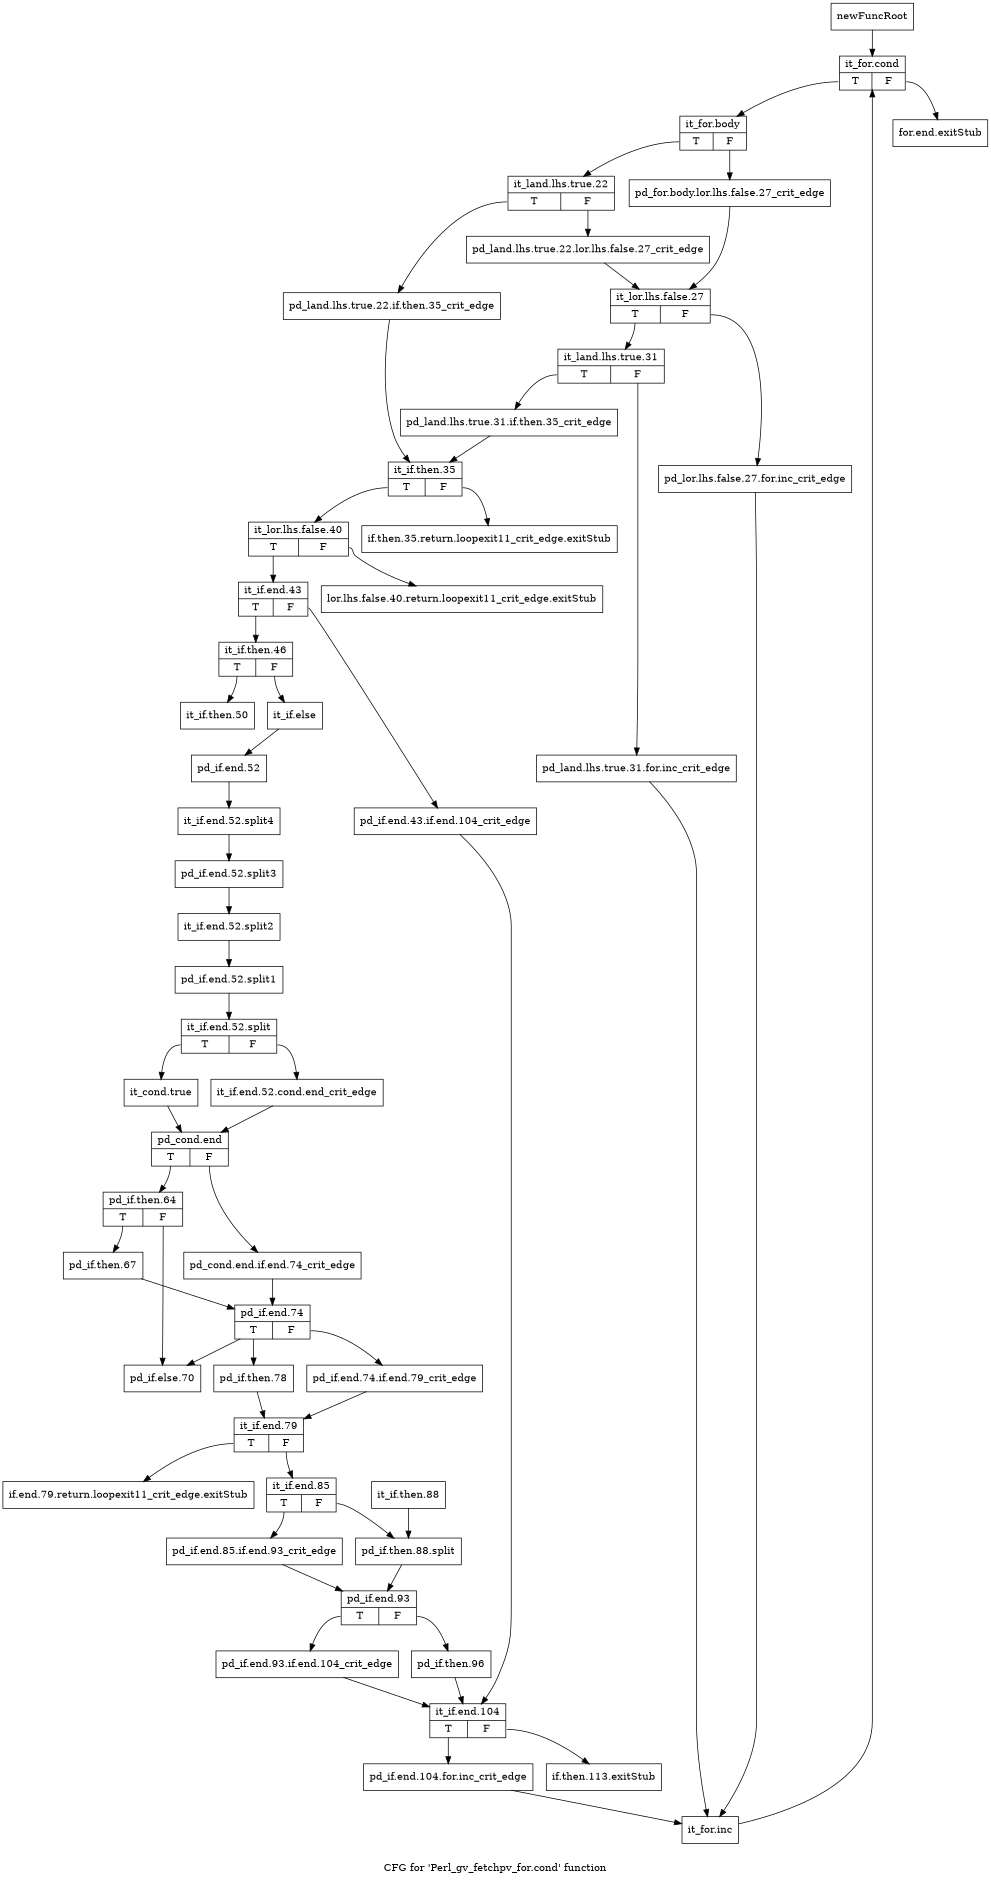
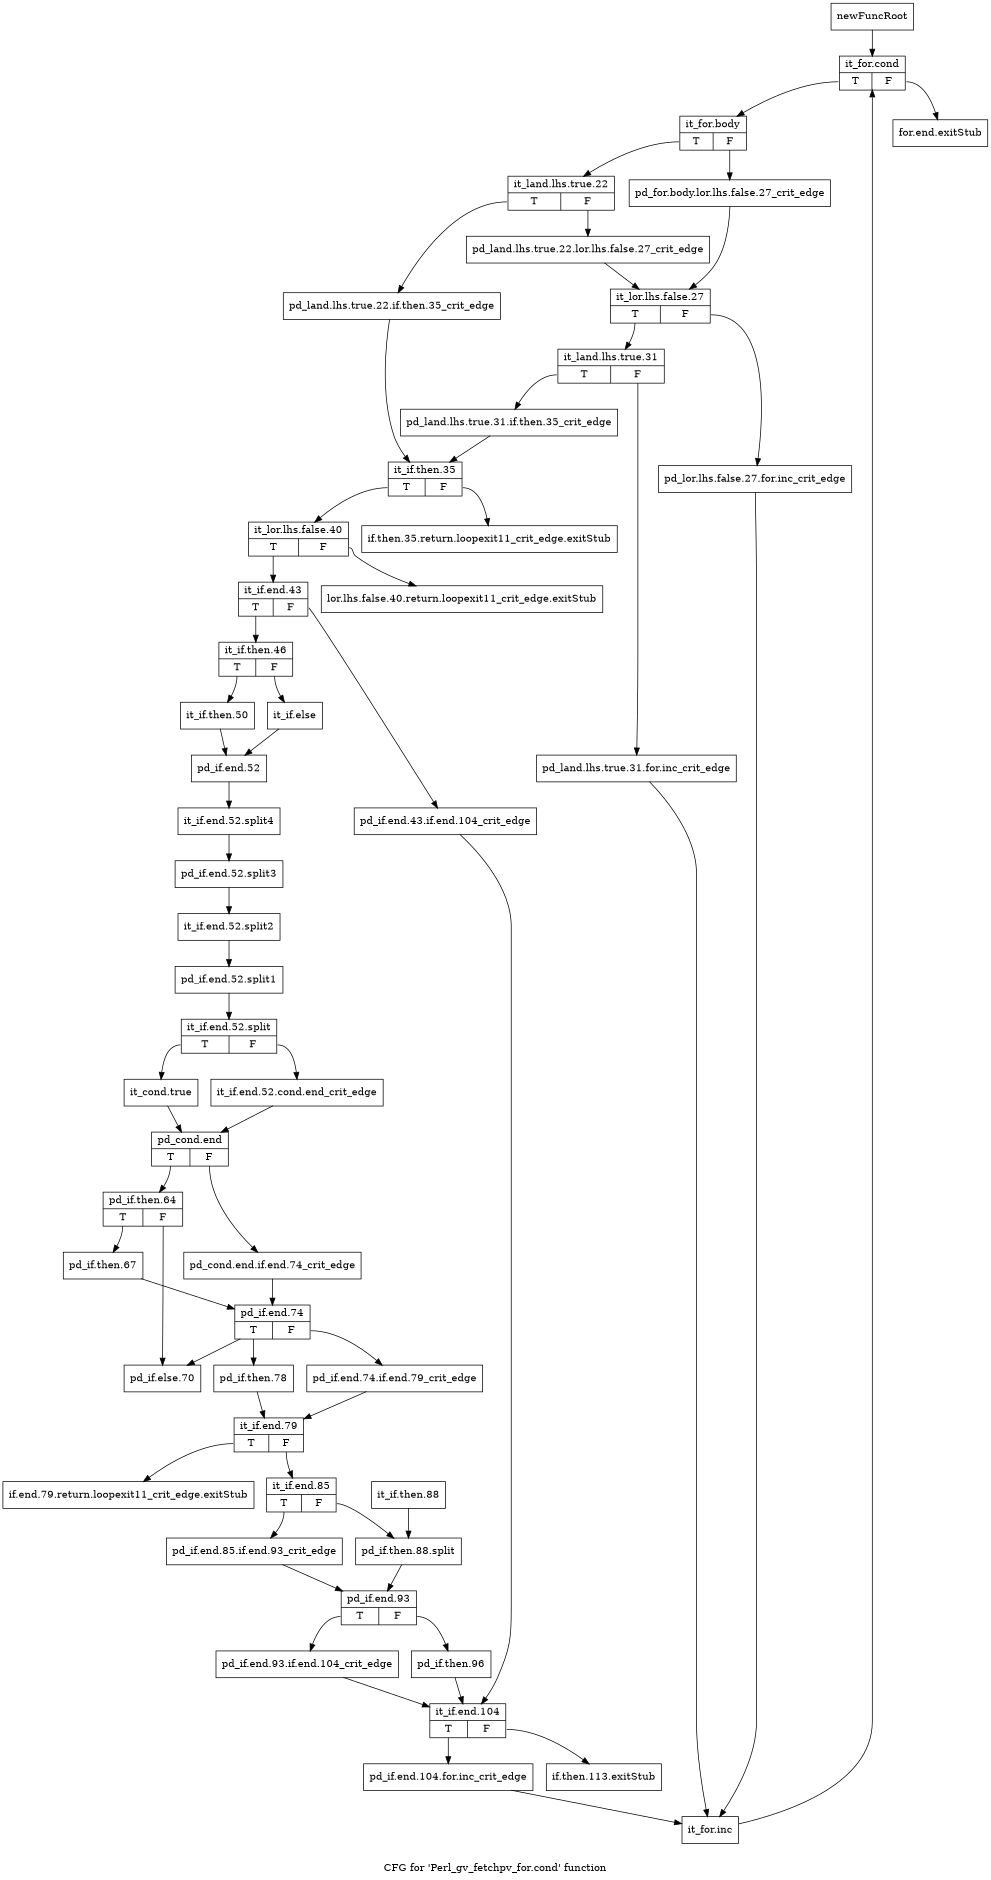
none -> (222, 738)
